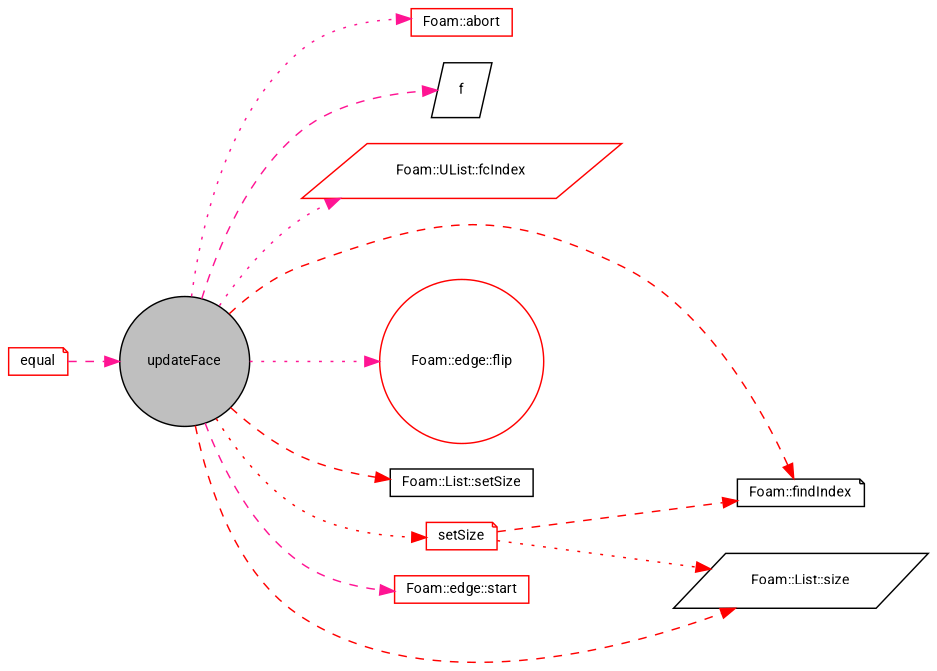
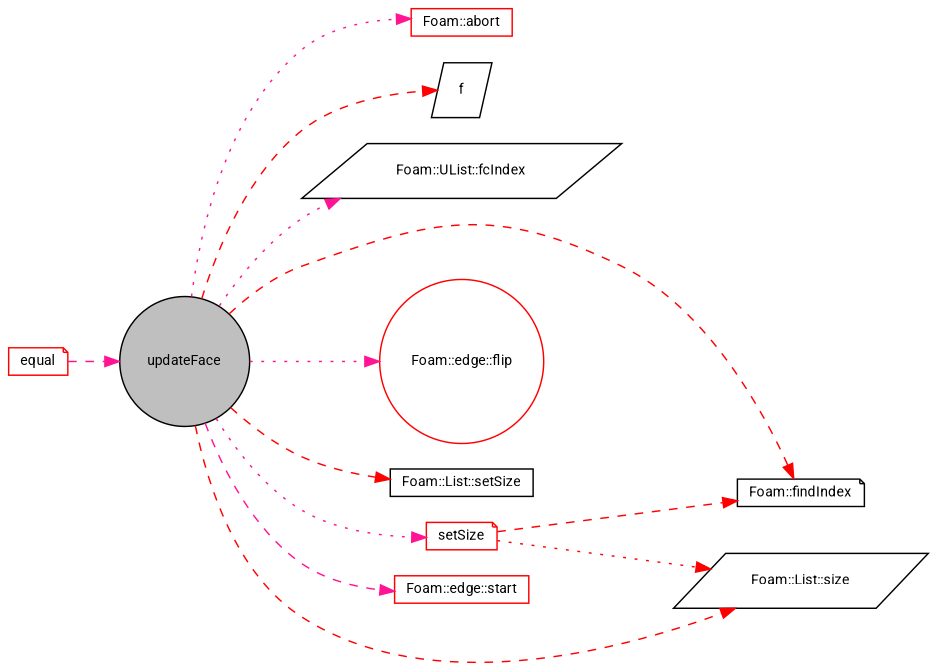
(277, 155) -> (277, 155)
(462, 171) -> (462, 171)
(297, 507) -> (297, 507)
